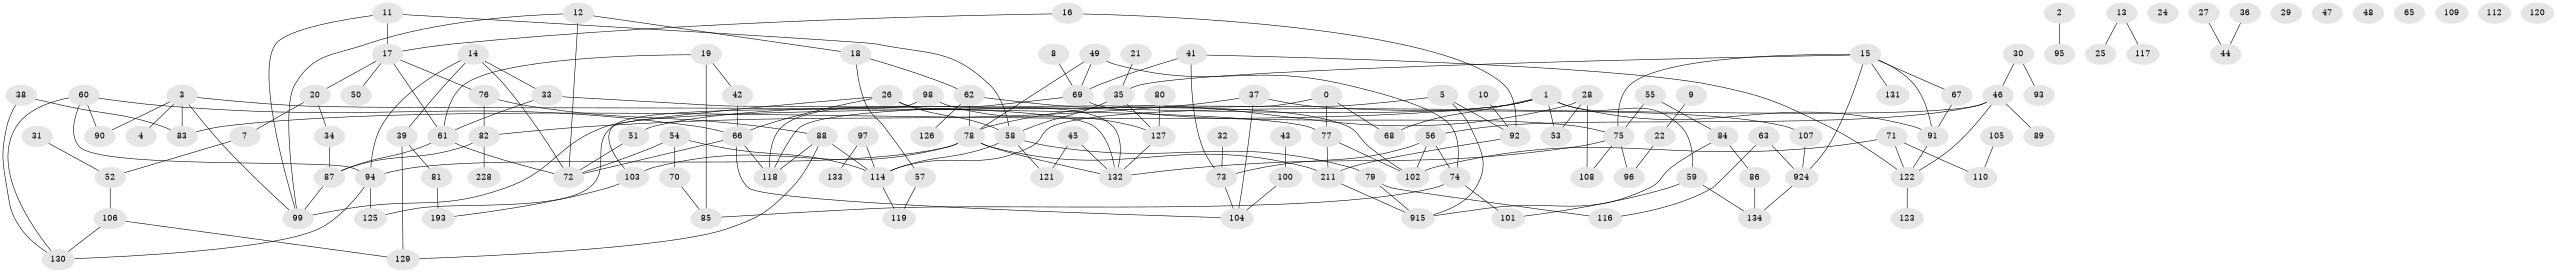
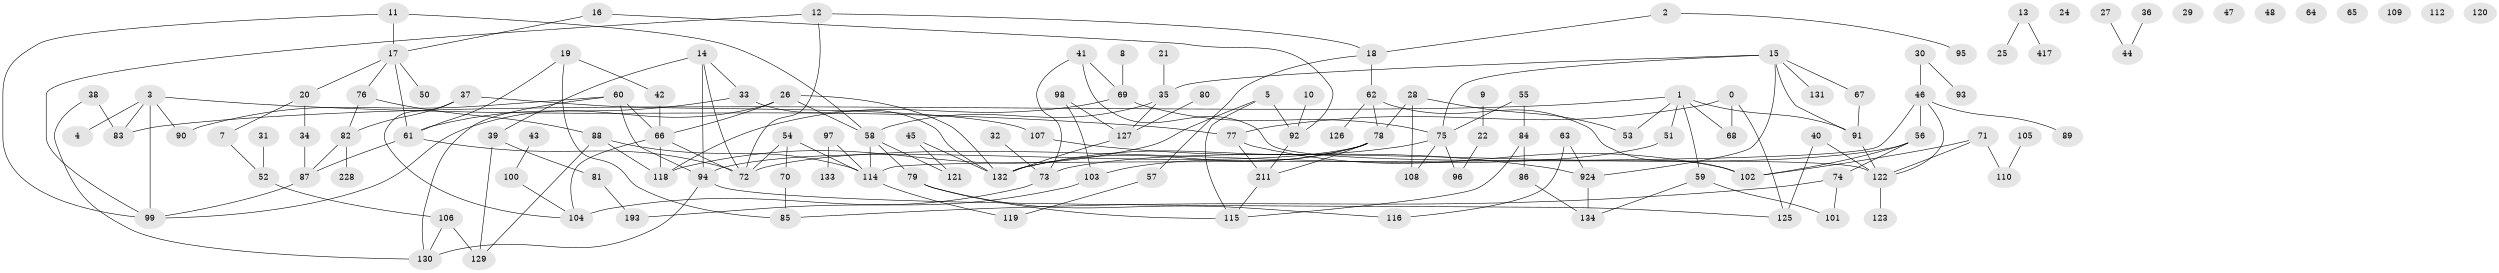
none -> (2311, 13)
none -> (1519, 34)
(1095, 54) -> none
(2143, 54) -> (2045, 54)
none -> (1816, 136)
(1418, 219) -> (1232, 219)
